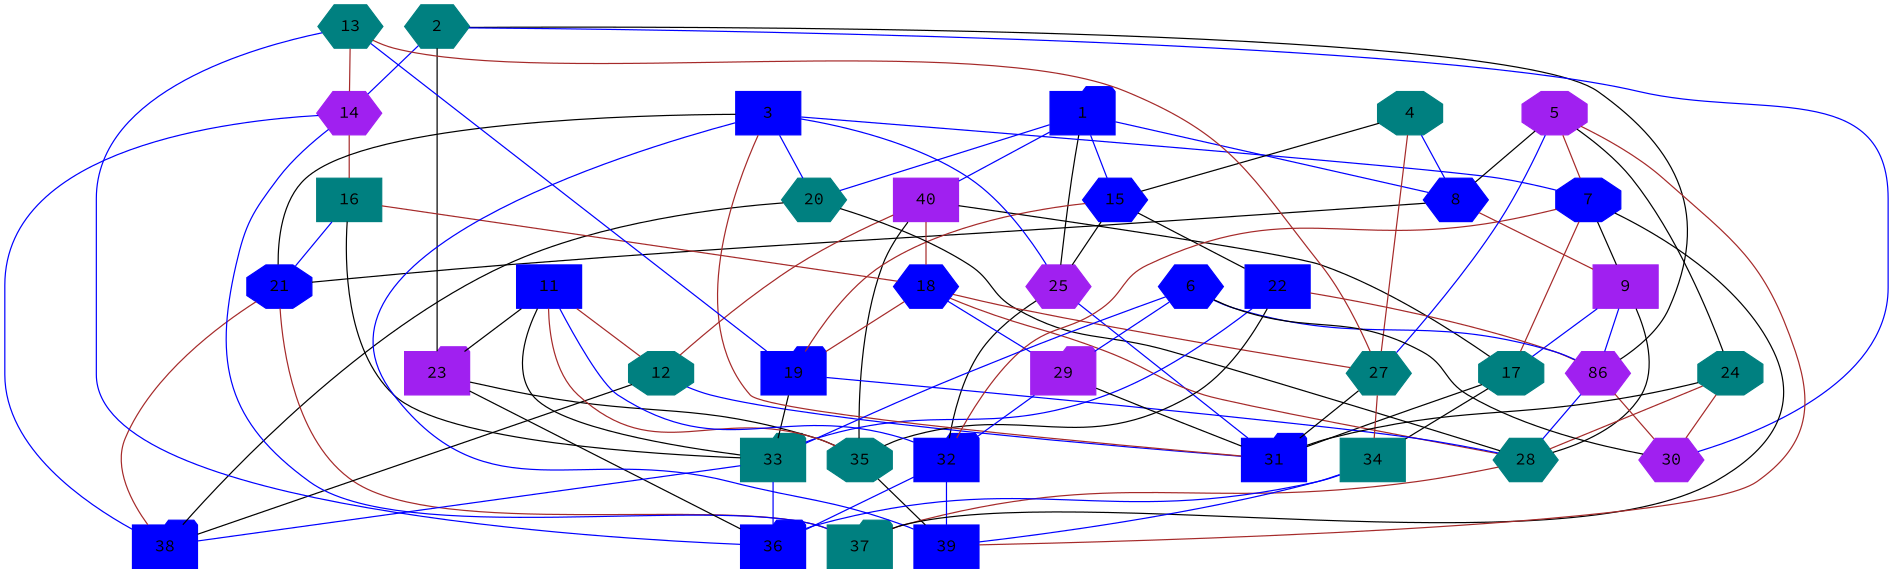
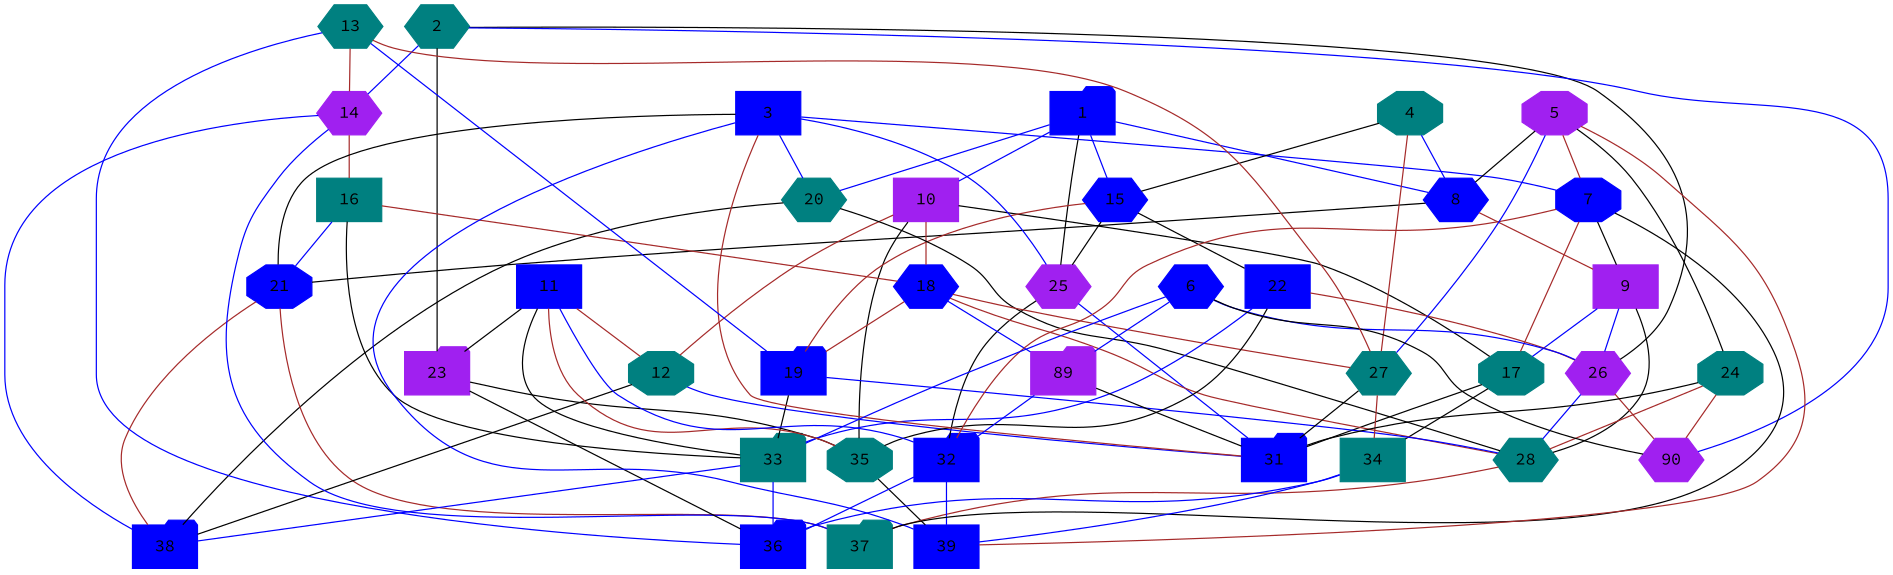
(926, 200) -> (926, 200)
(1063, 373) -> (1063, 373)
(1598, 373) -> (1598, 373)
(1671, 460) -> (1671, 460)
